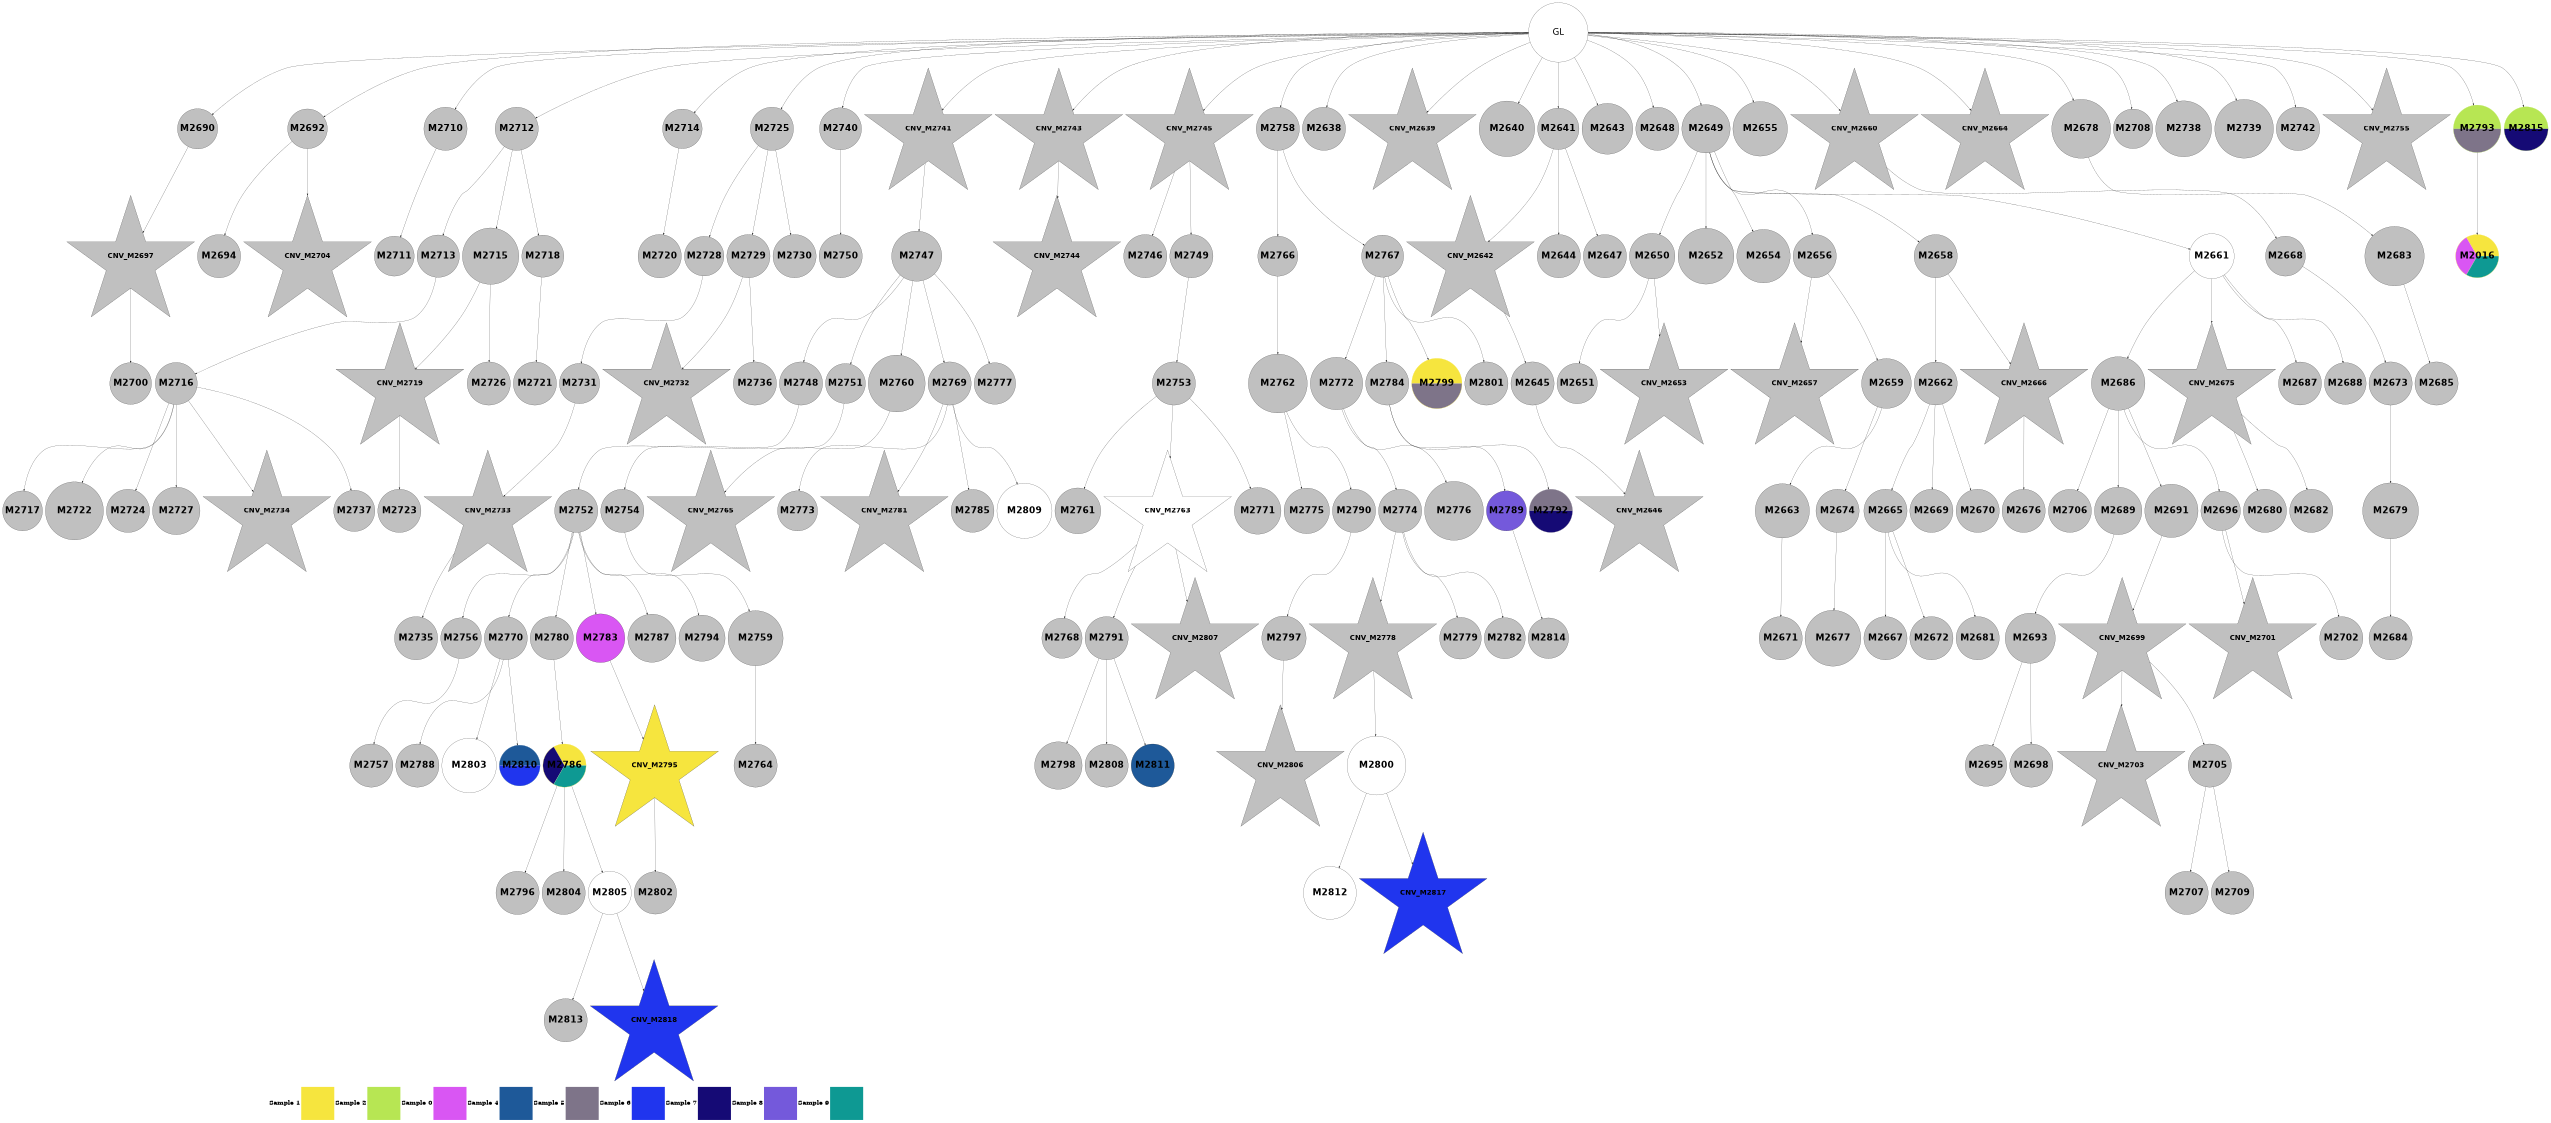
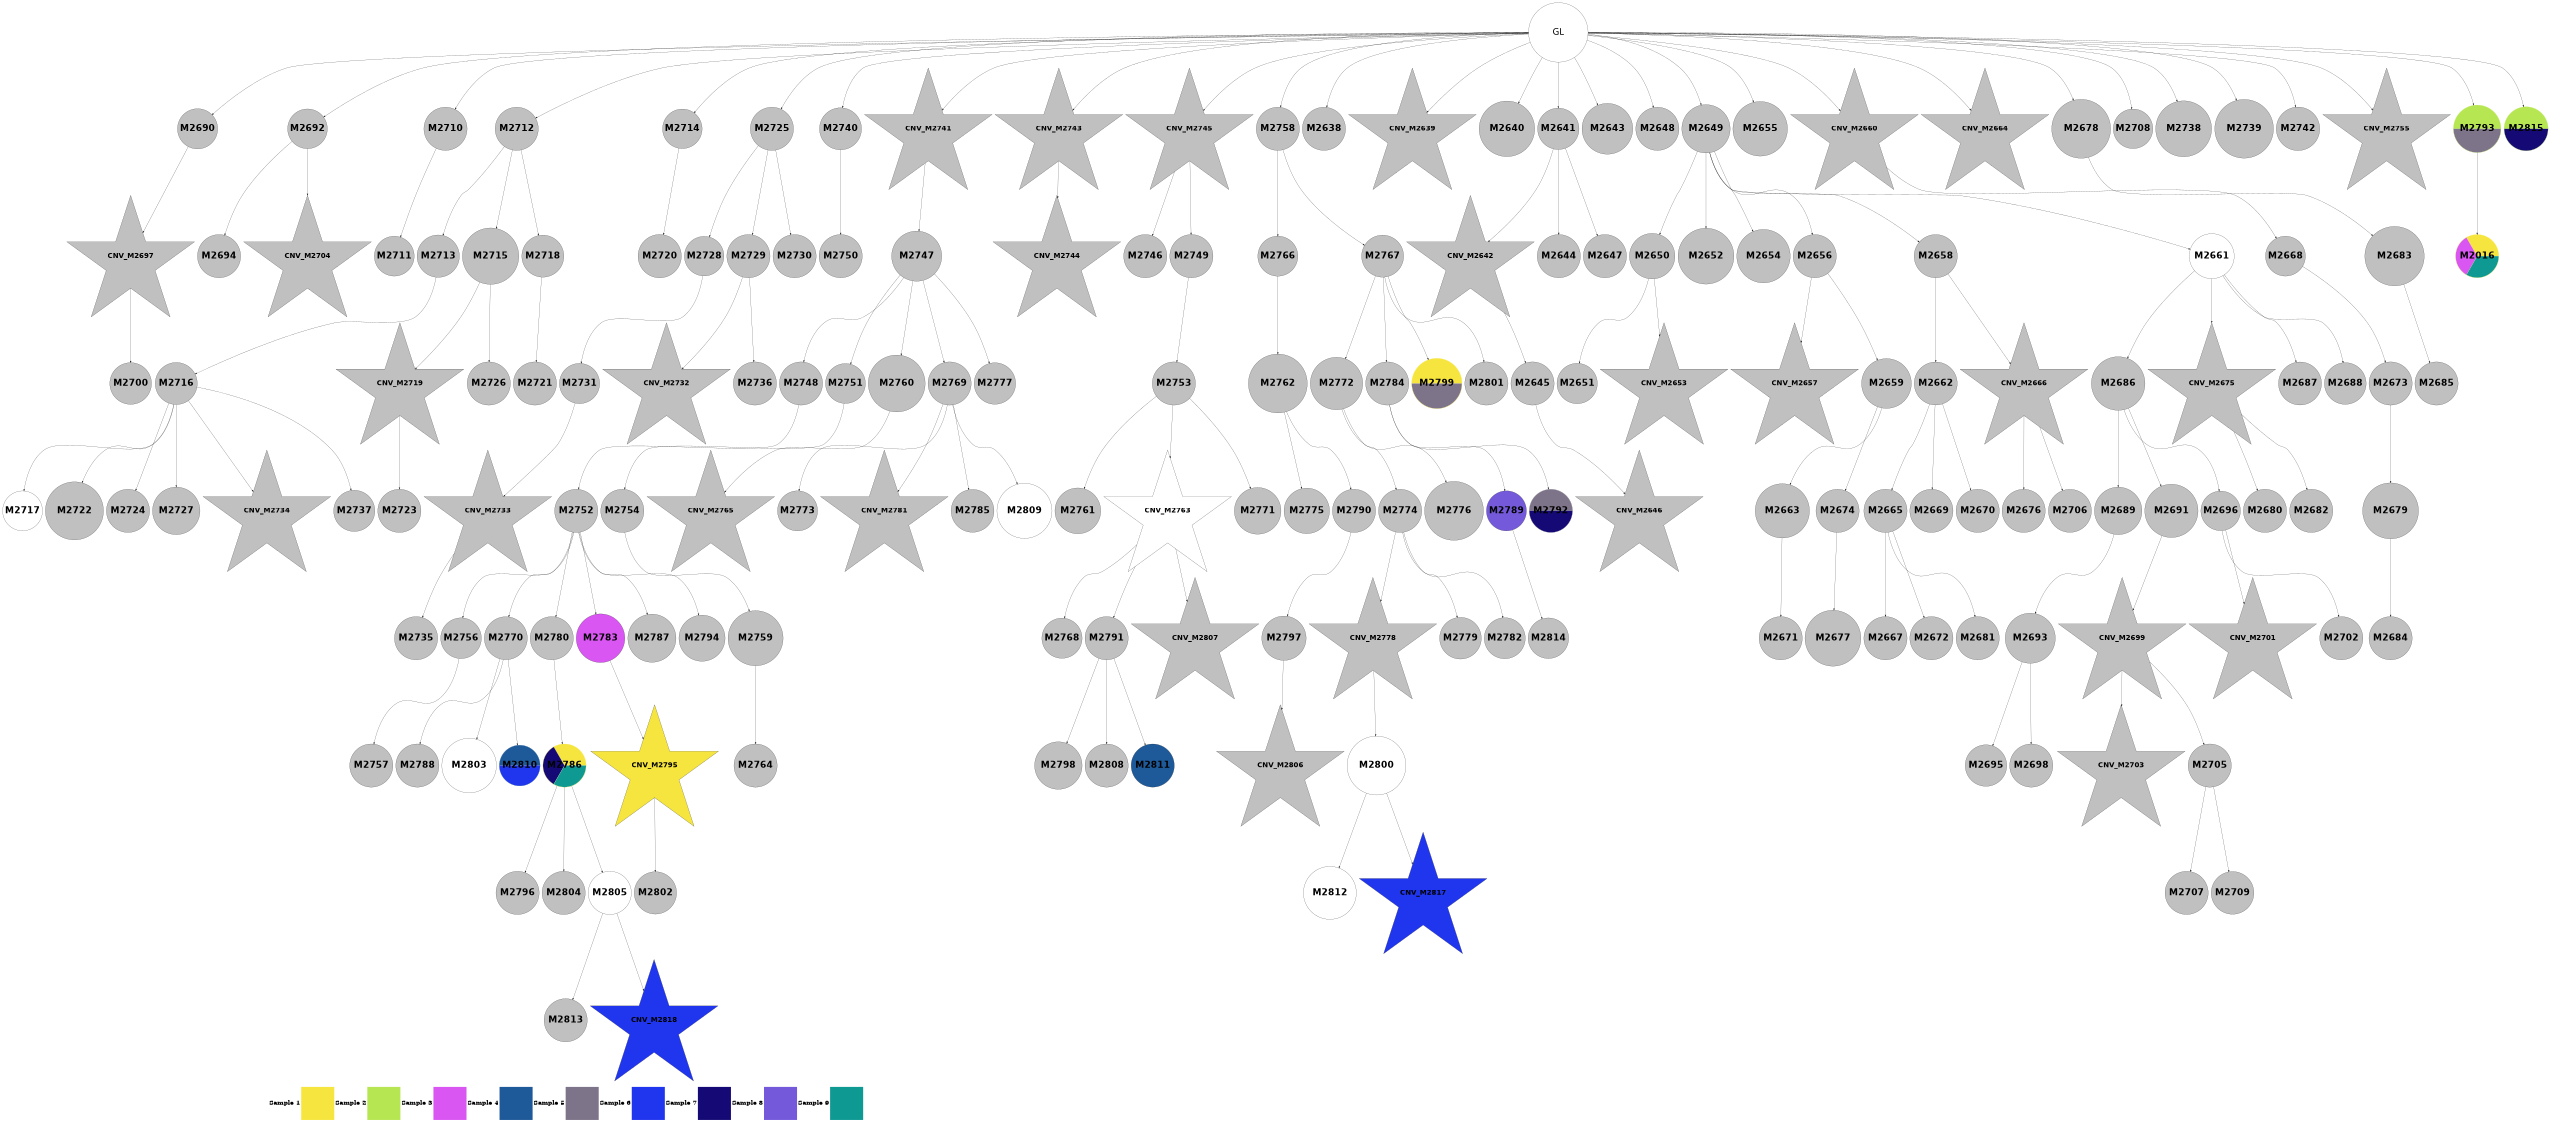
(2093, 449) -> (2051, 458)
(23, 511) -> (23, 511)
(417, 1103) -> (417, 1103)
